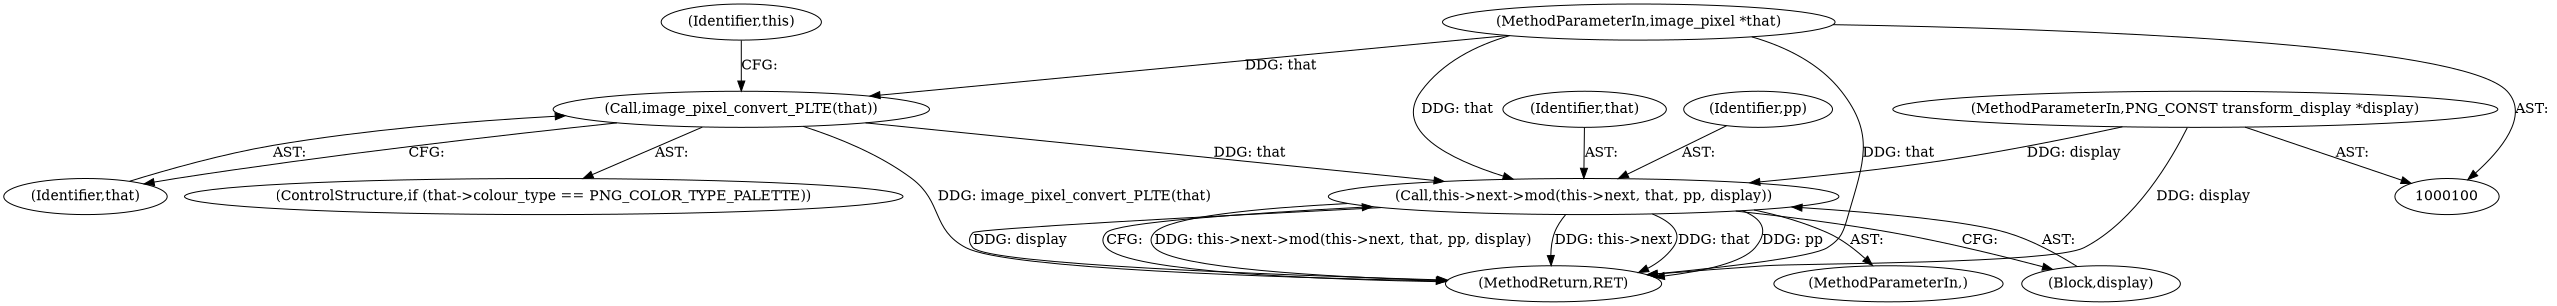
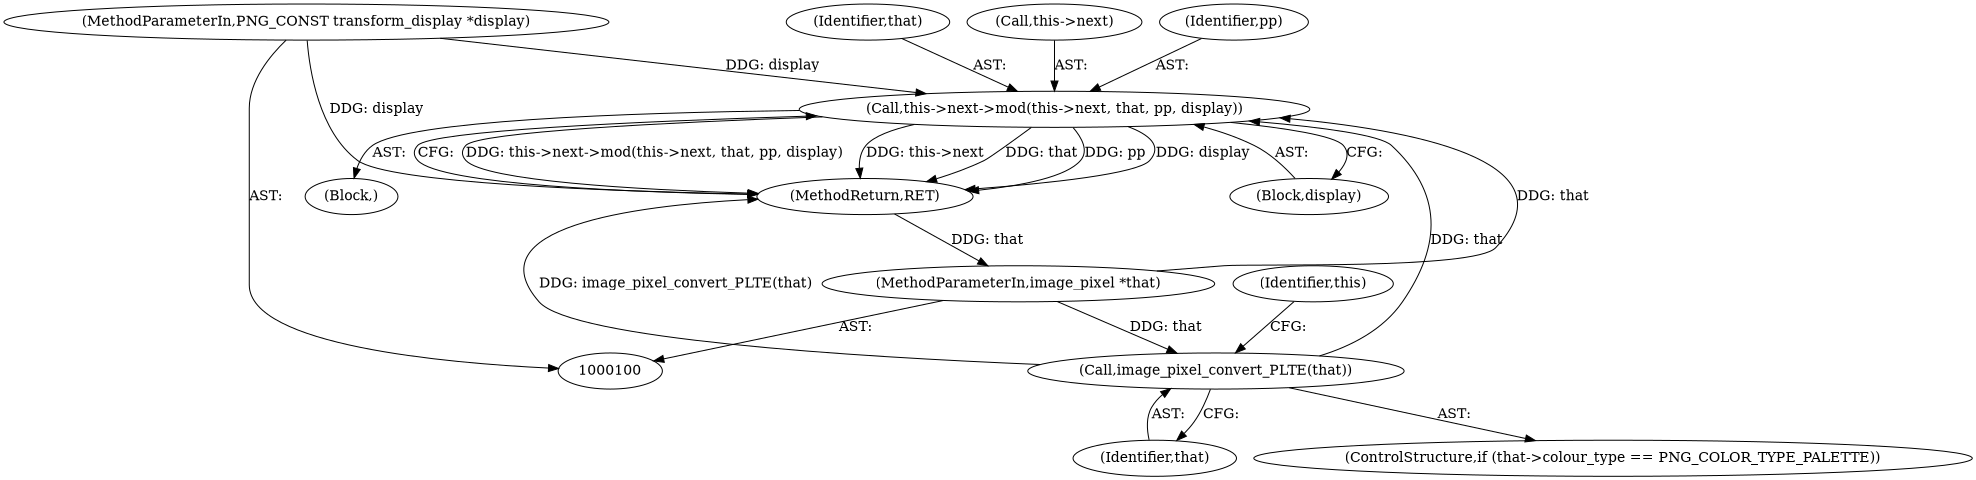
none -> (1055, 22)
(1852, 203) -> (937, 237)
(1888, 284) -> (352, 197)
